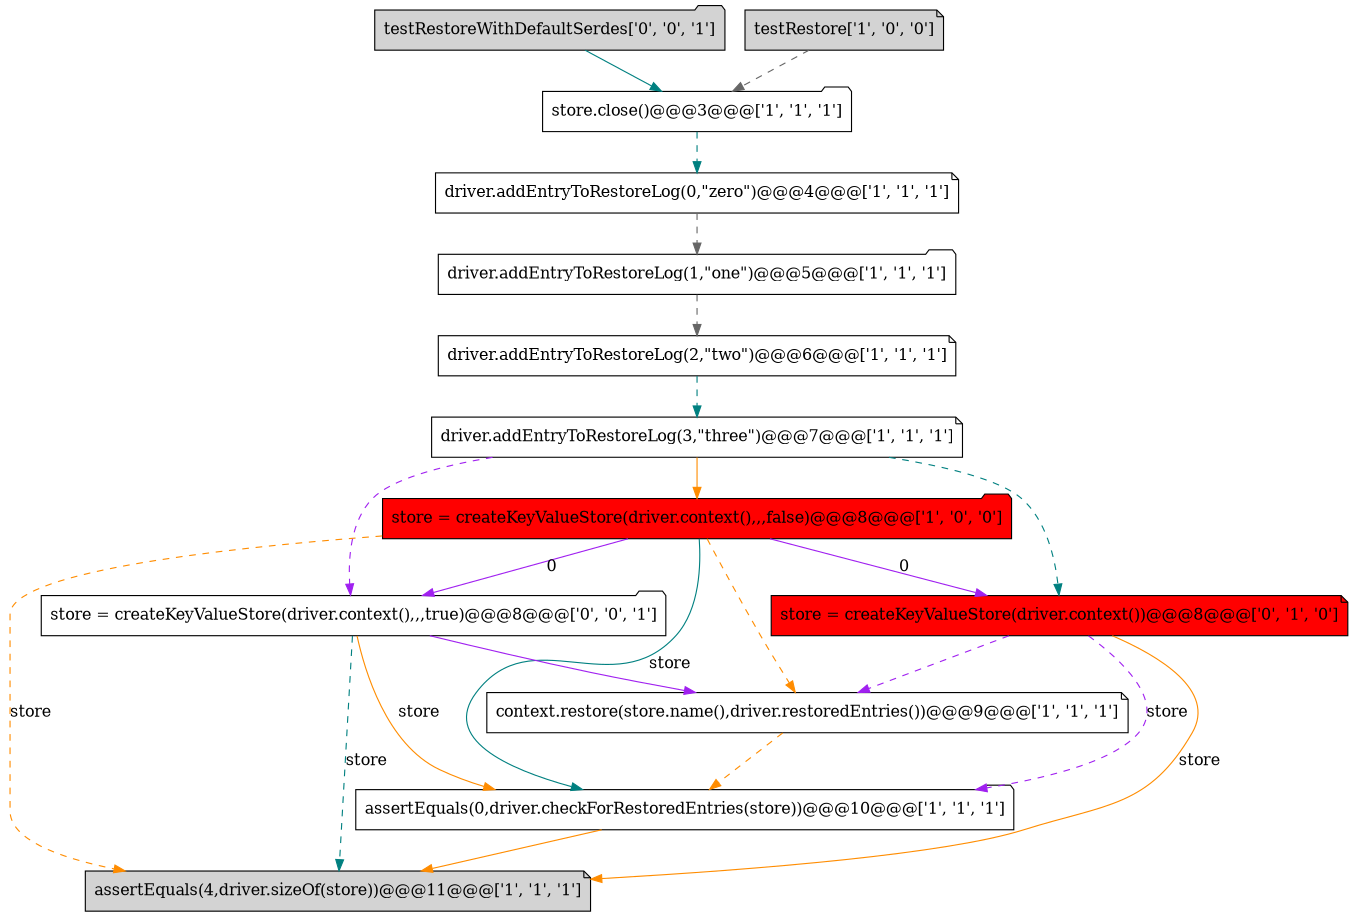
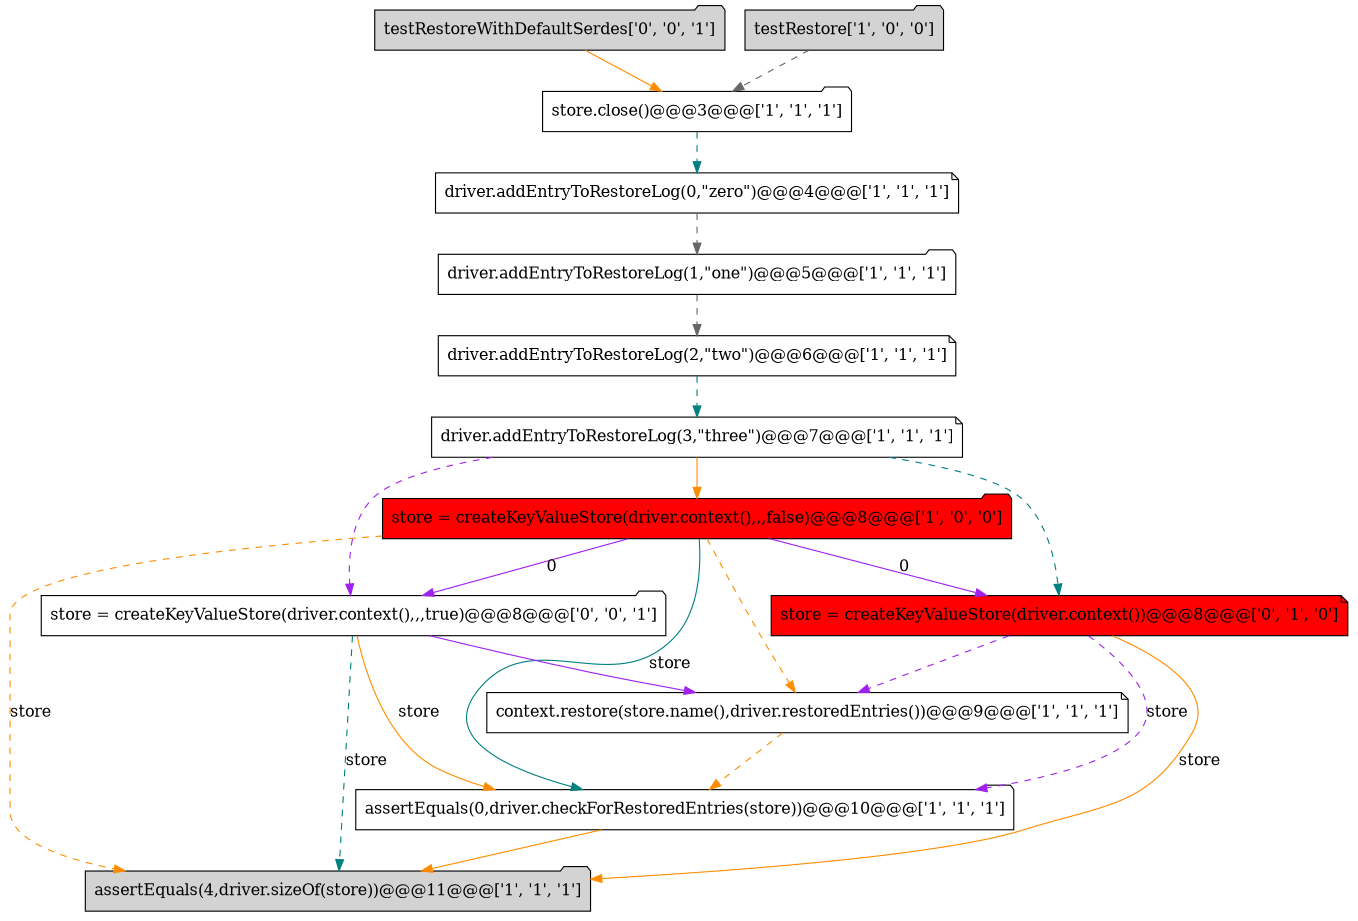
(844, 30) -> (844, 30)
(618, 68) -> (618, 68)
(338, 891) -> (338, 891)
